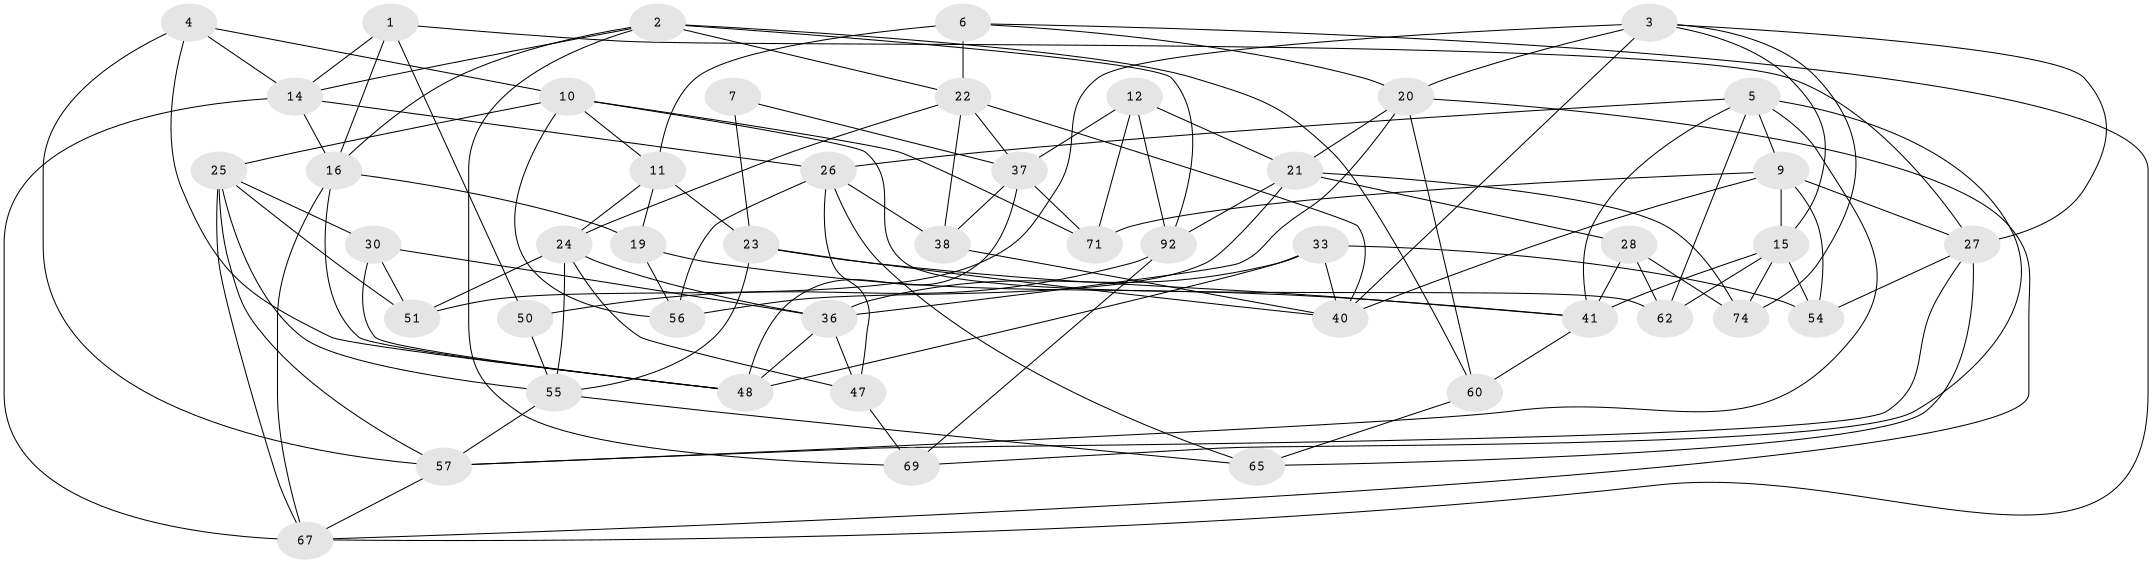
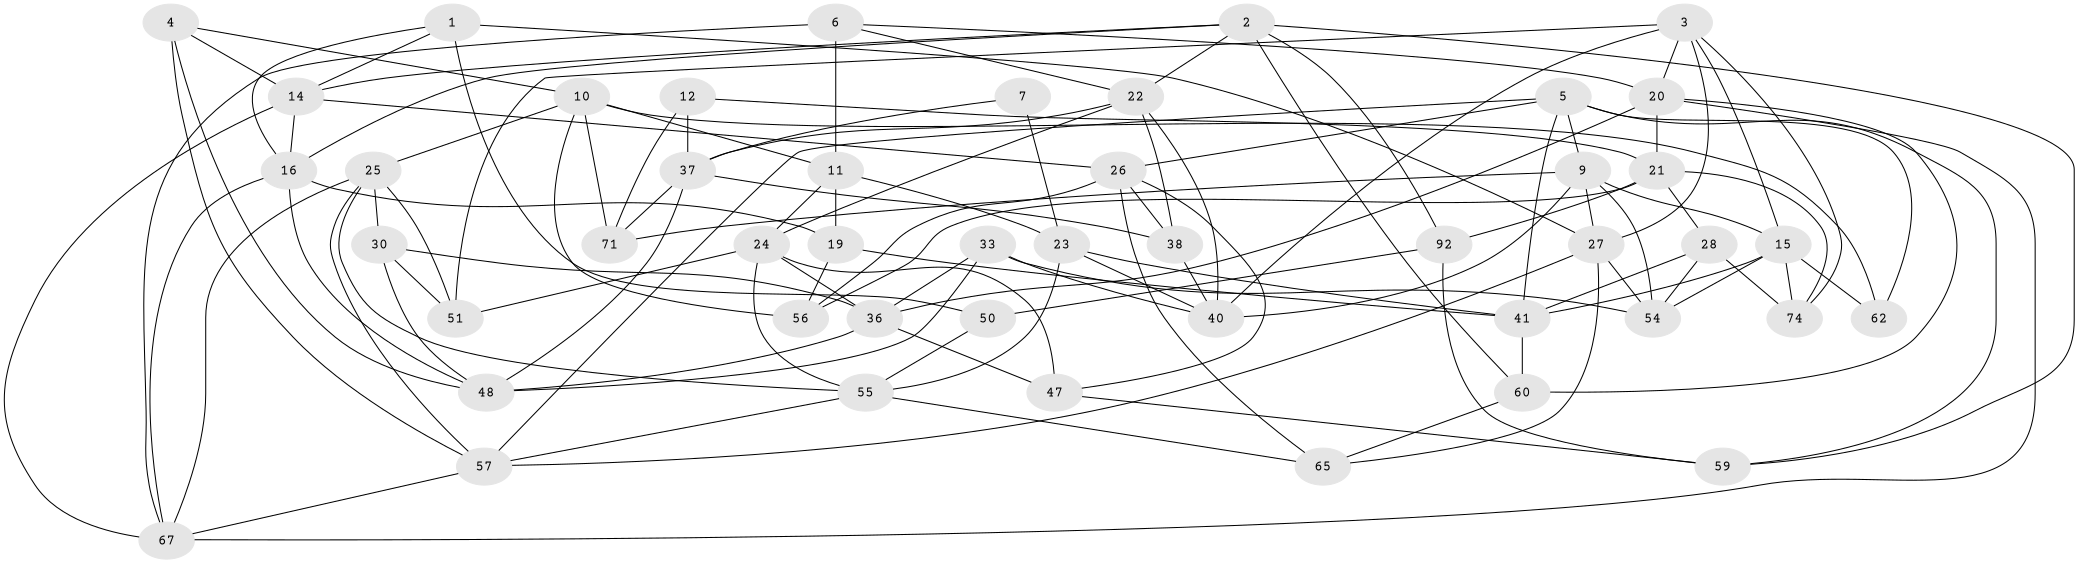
(1152, 171) -> none
(1647, 281) -> (1687, 274)
(912, 467) -> (1723, 467)
